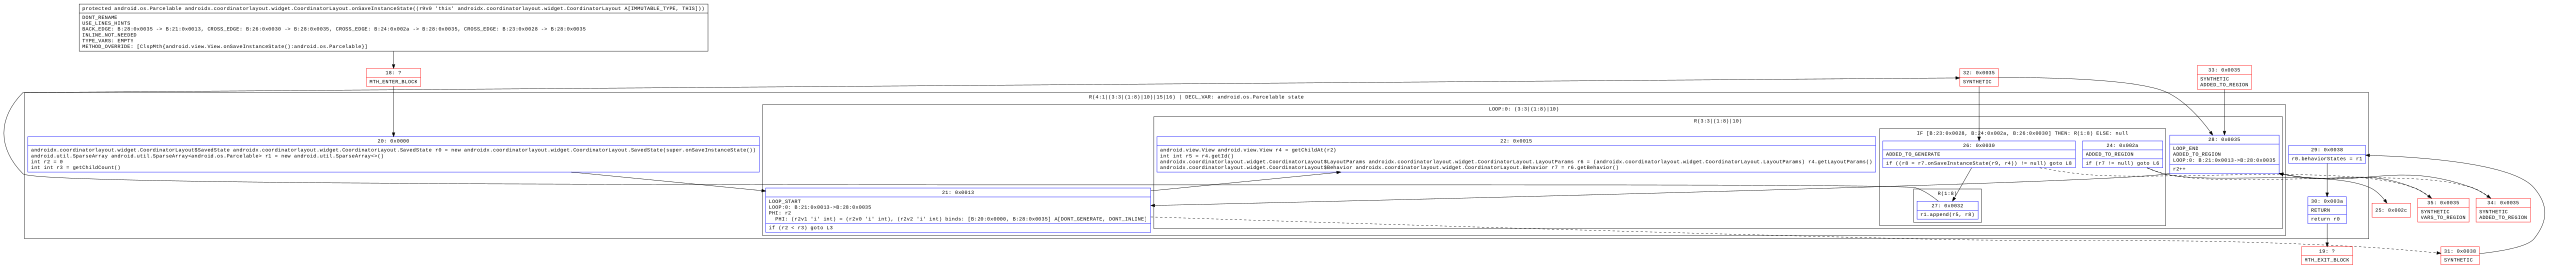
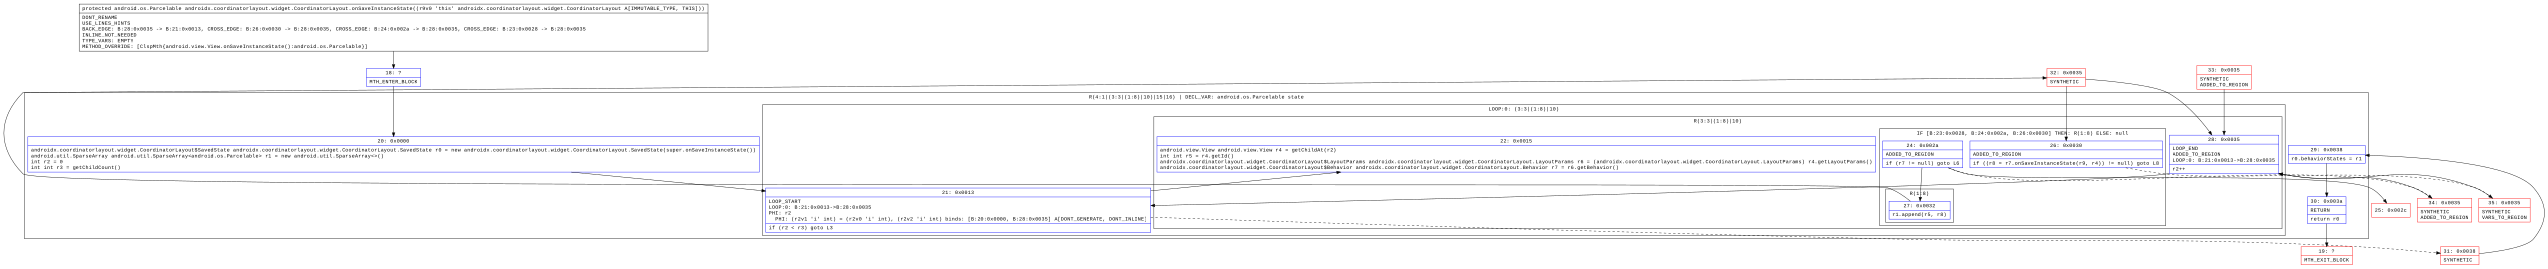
(394, 77) -> (394, 77)
(1913, 154) -> (1997, 154)
(1964, 181) -> (1921, 183)
